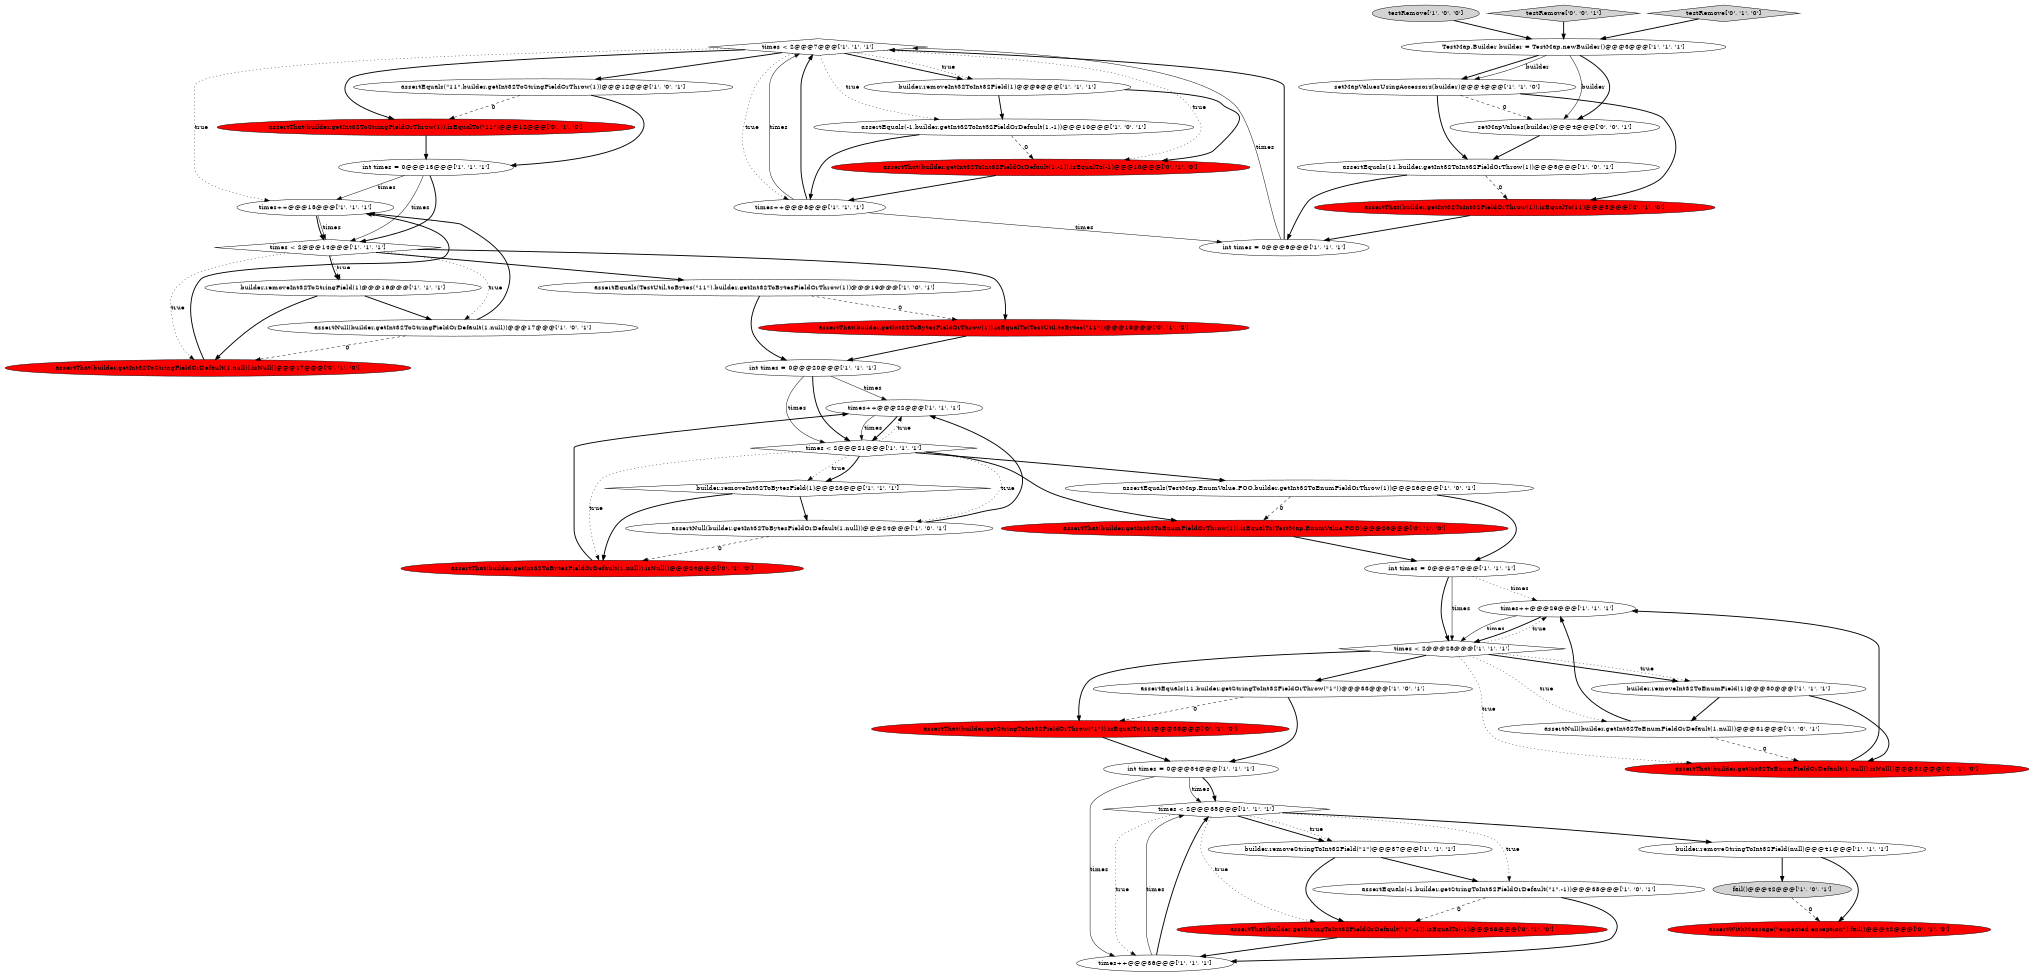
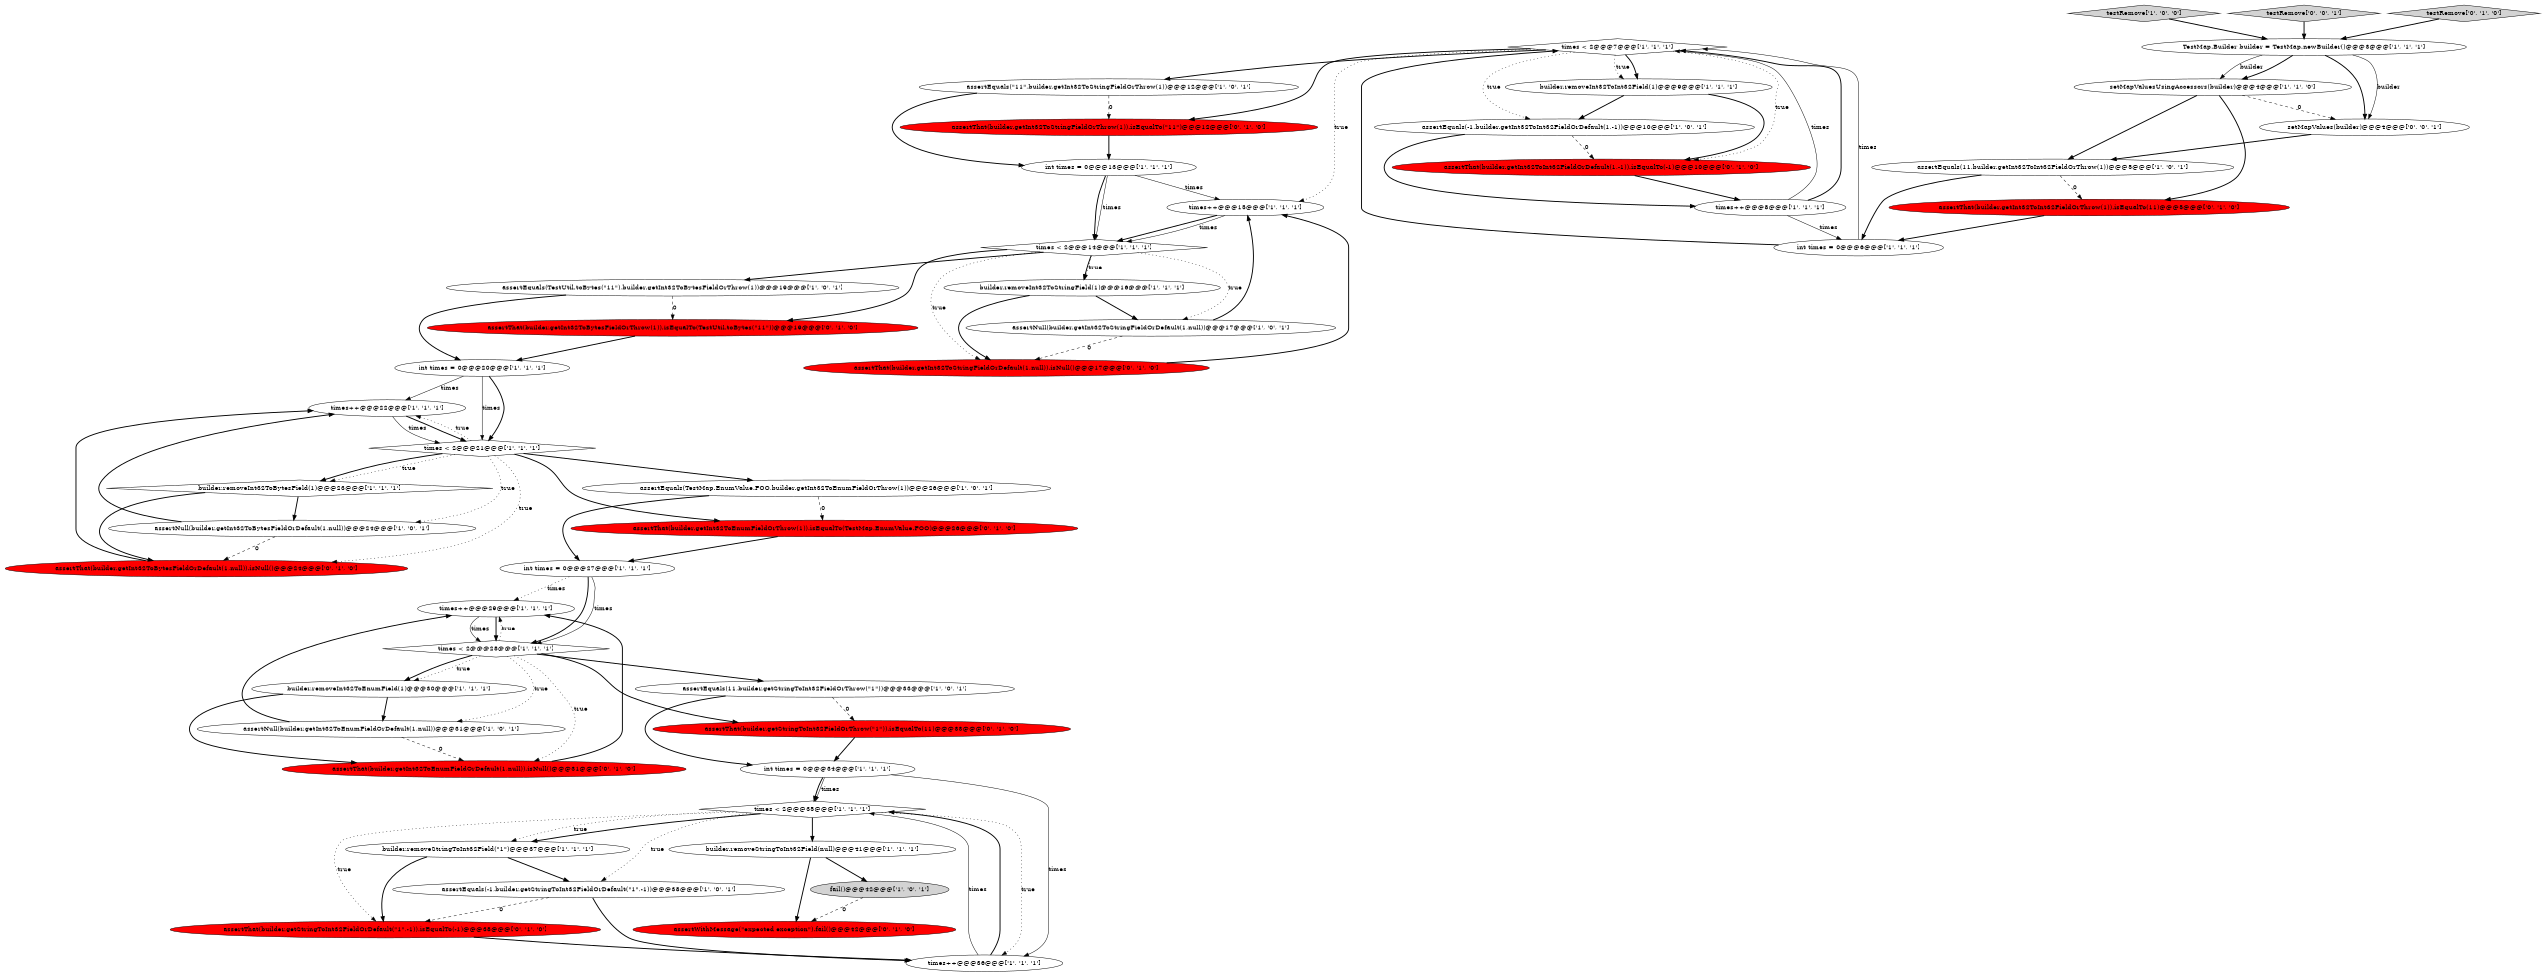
(1426, 13) -> (2144, 13)
(744, 124) -> none
